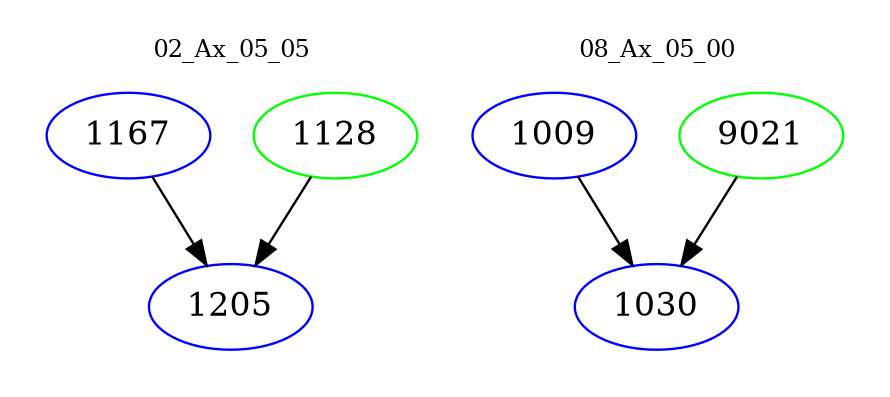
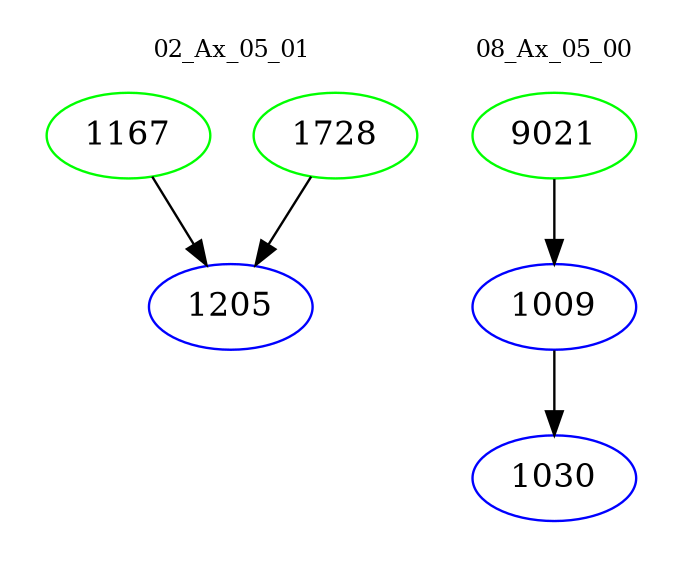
(232, 51) -> (232, 51)
(128, 136) -> (128, 136)
(335, 136) -> (335, 136)
(716, 210) -> (554, 210)
